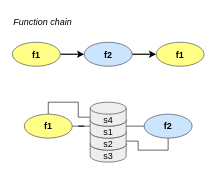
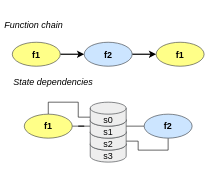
(51, 21) -> (42, 24)
none -> (60, 81)
(108, 120) -> (108, 120)
